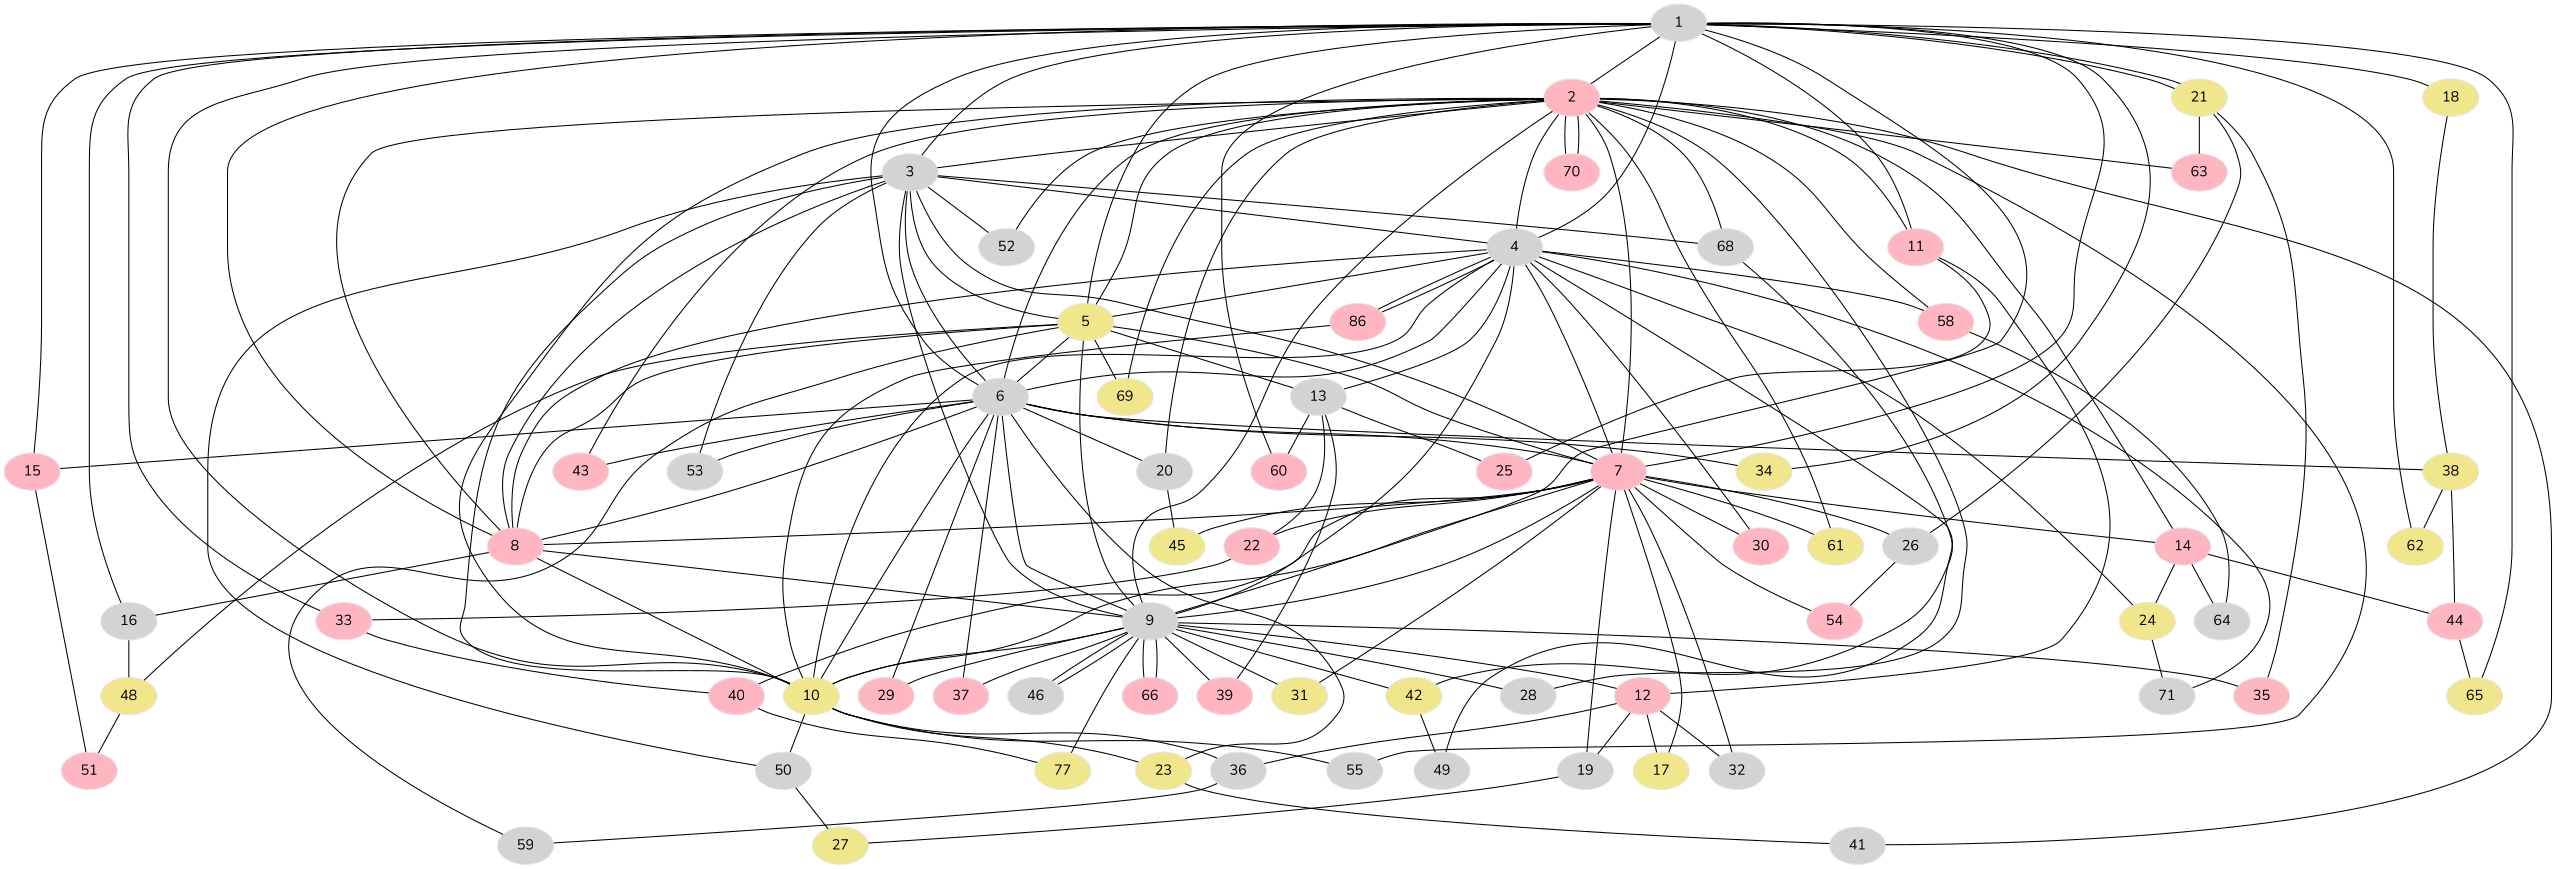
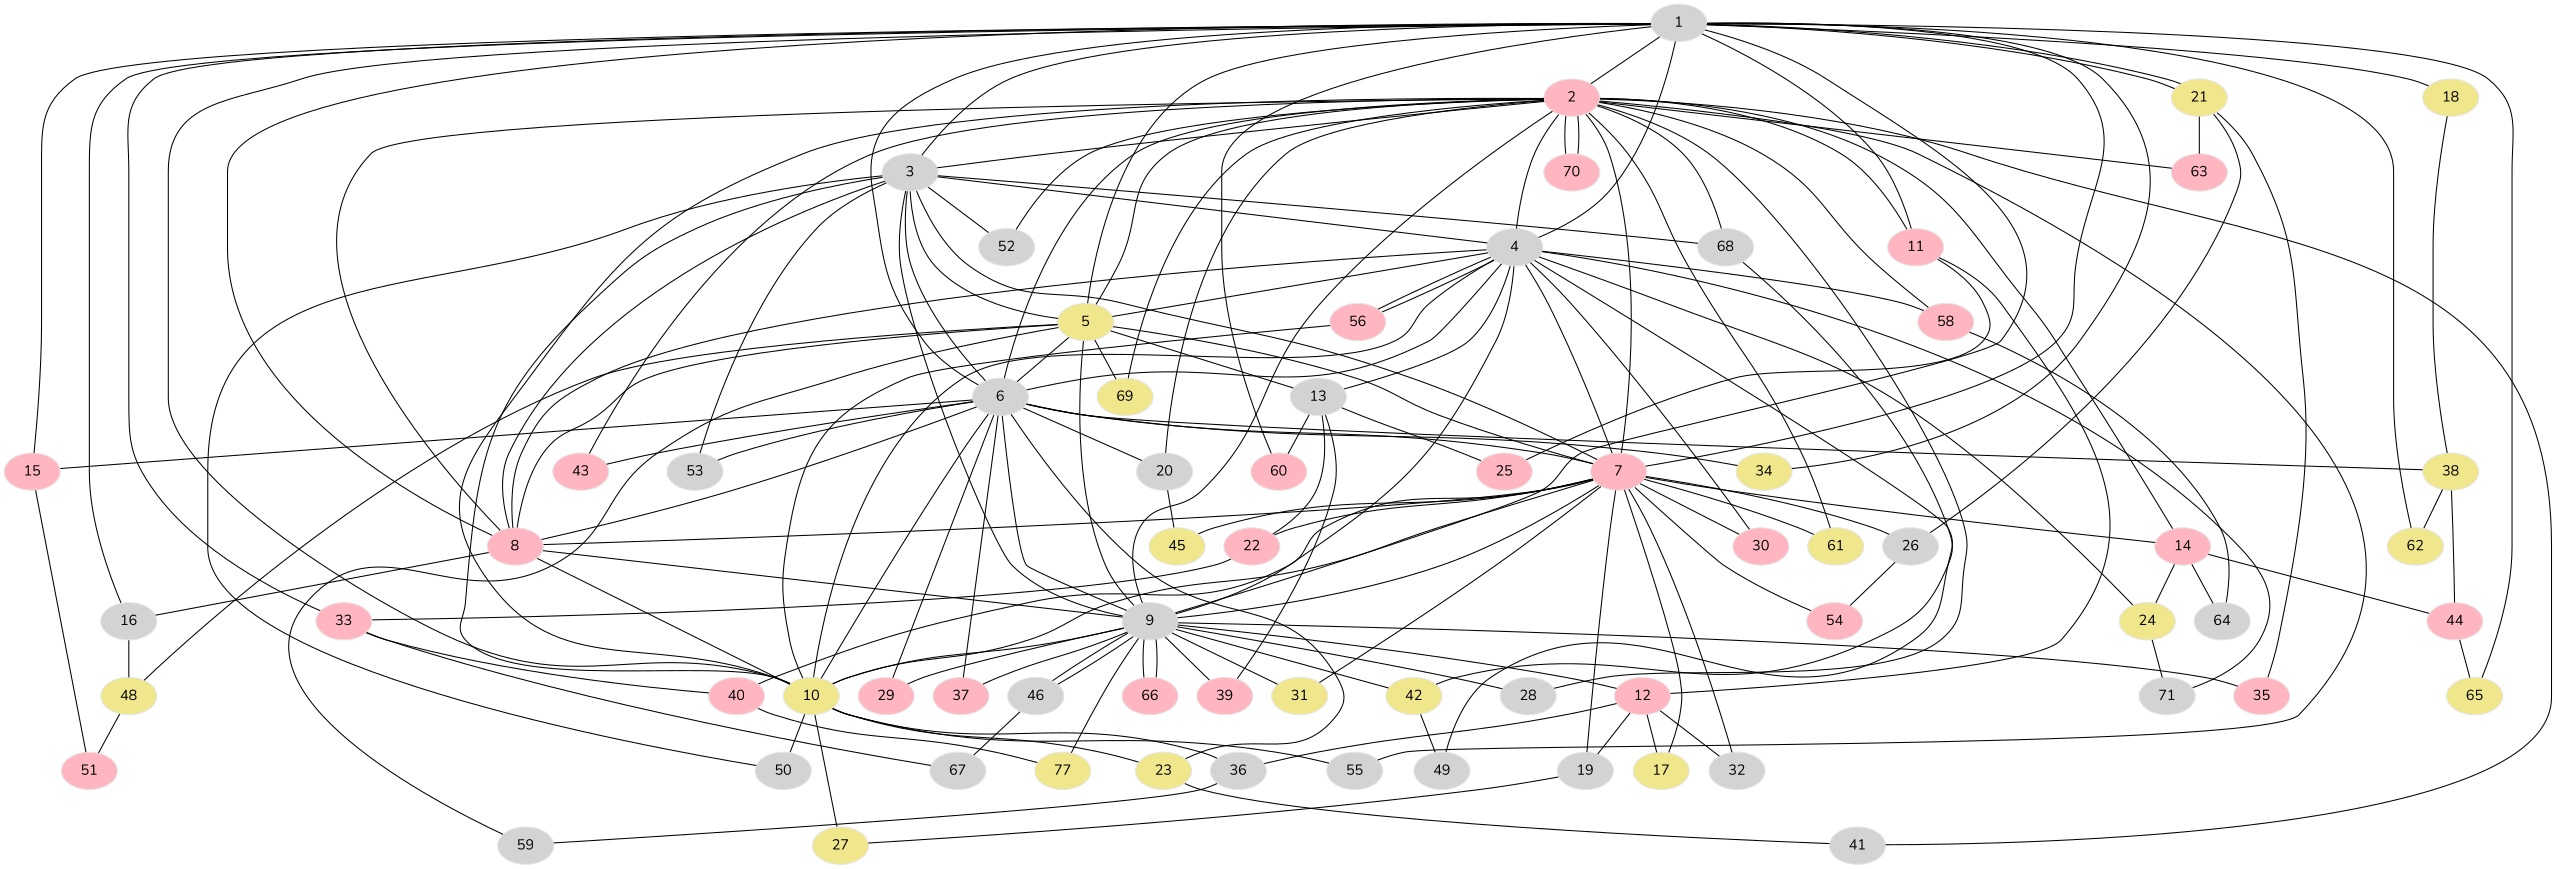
(1358, 322) -> (1358, 322)
none -> (958, 771)
(812, 808) -> (826, 771)
